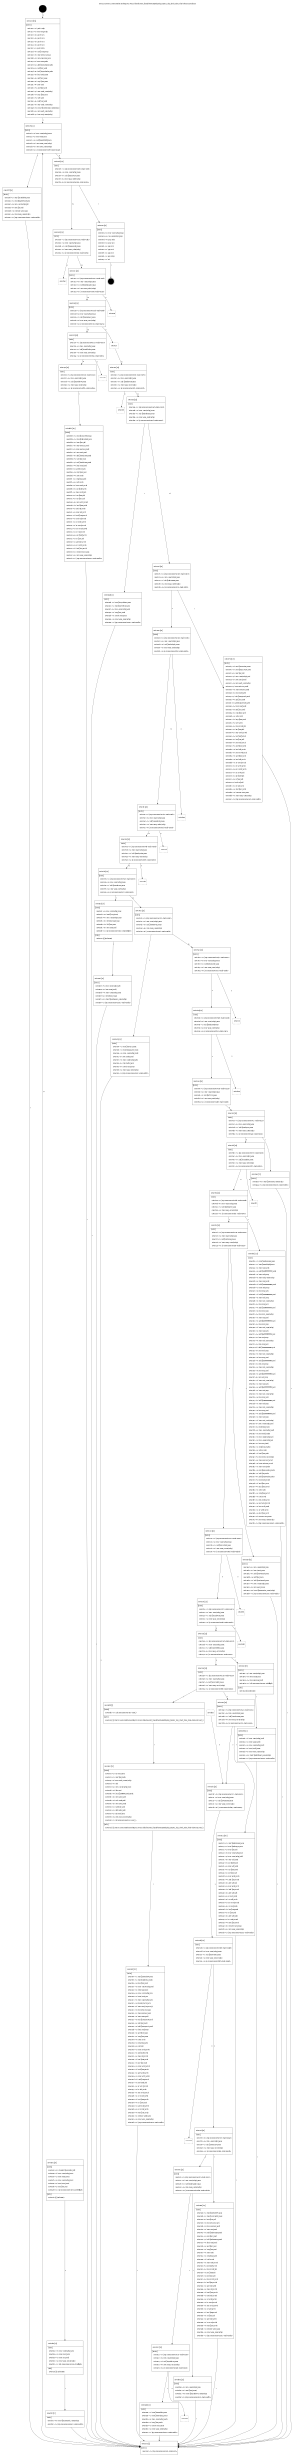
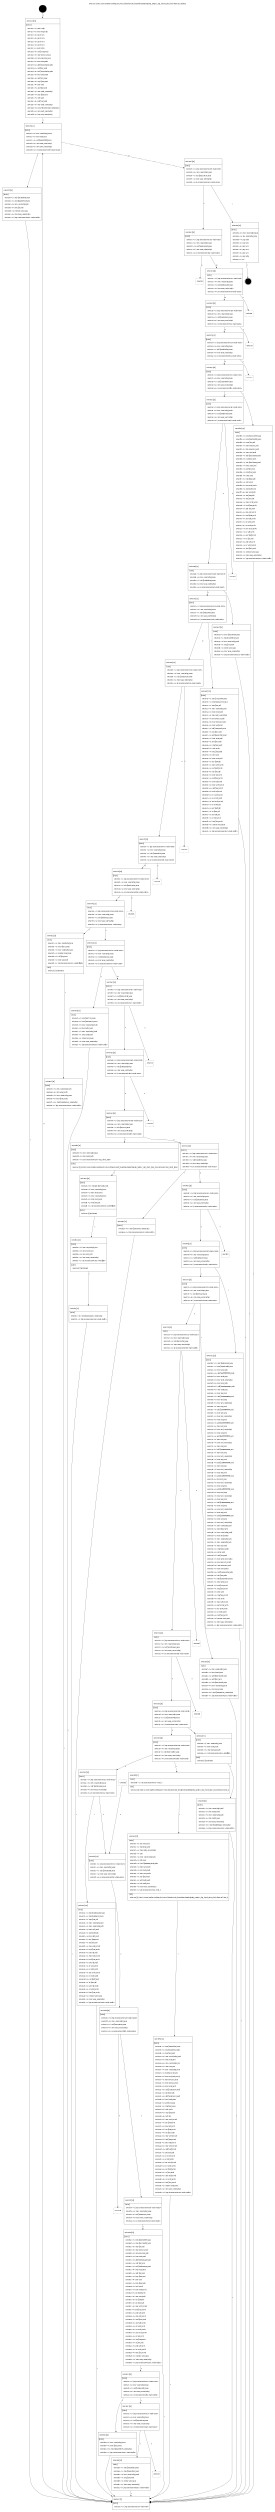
(118, 356) -> (224, 394)
none -> (124, 1156)
(203, 2160) -> (141, 2368)
